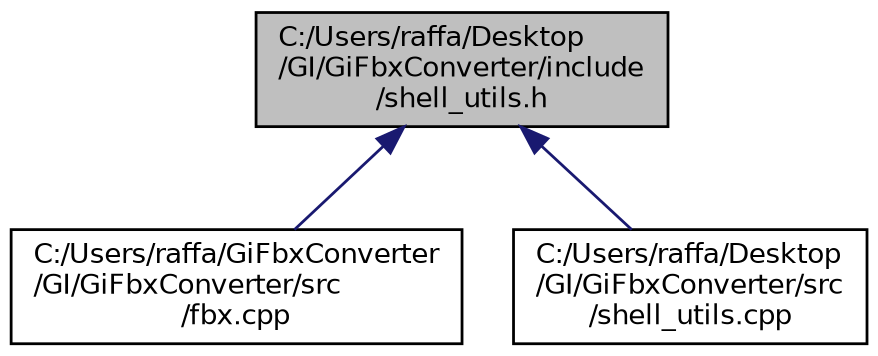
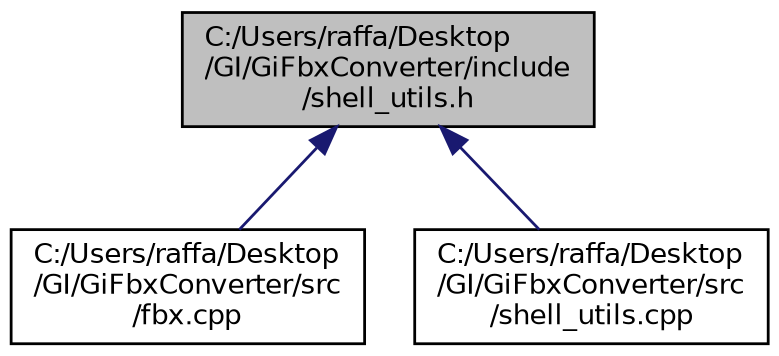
(237, 287) -> (188, 287)
